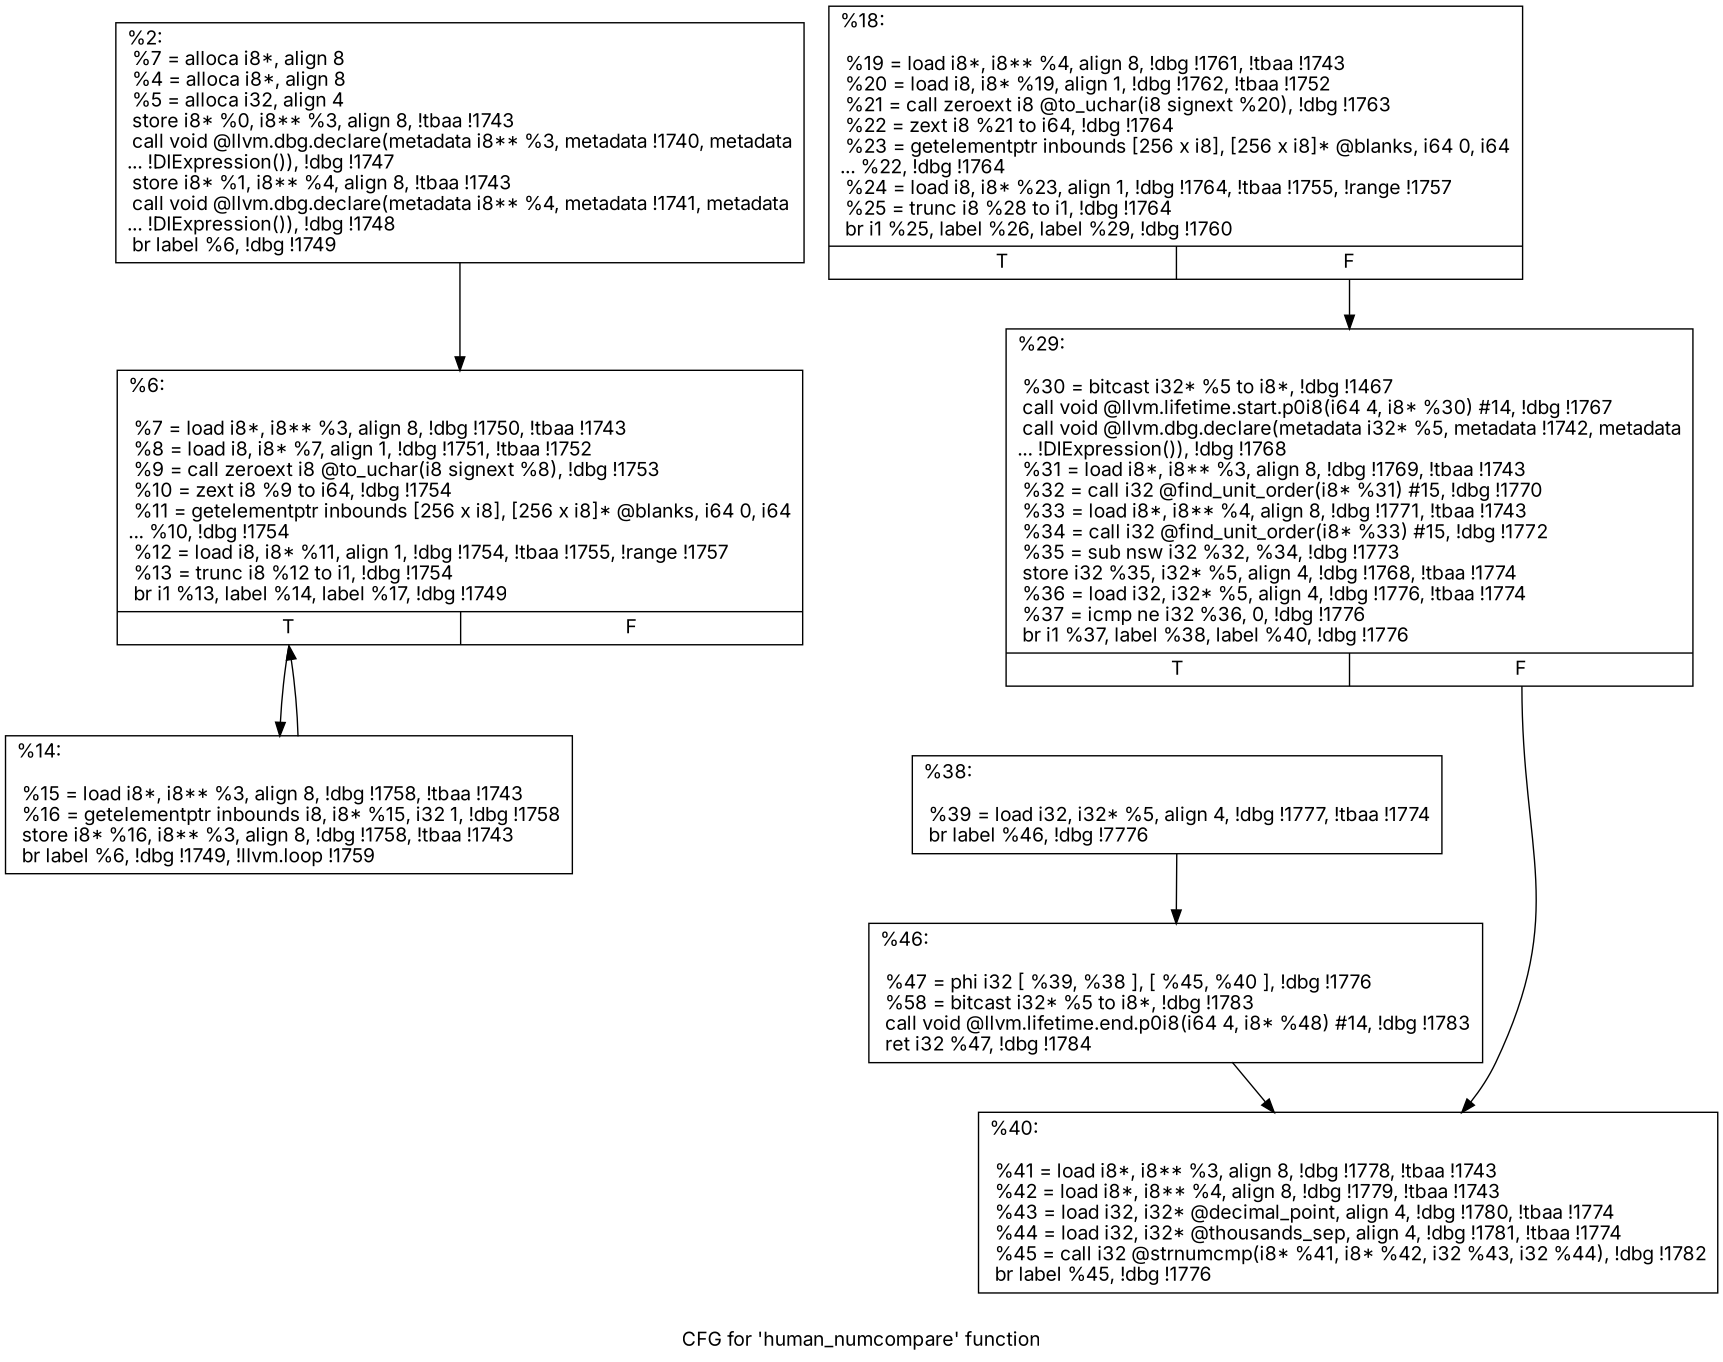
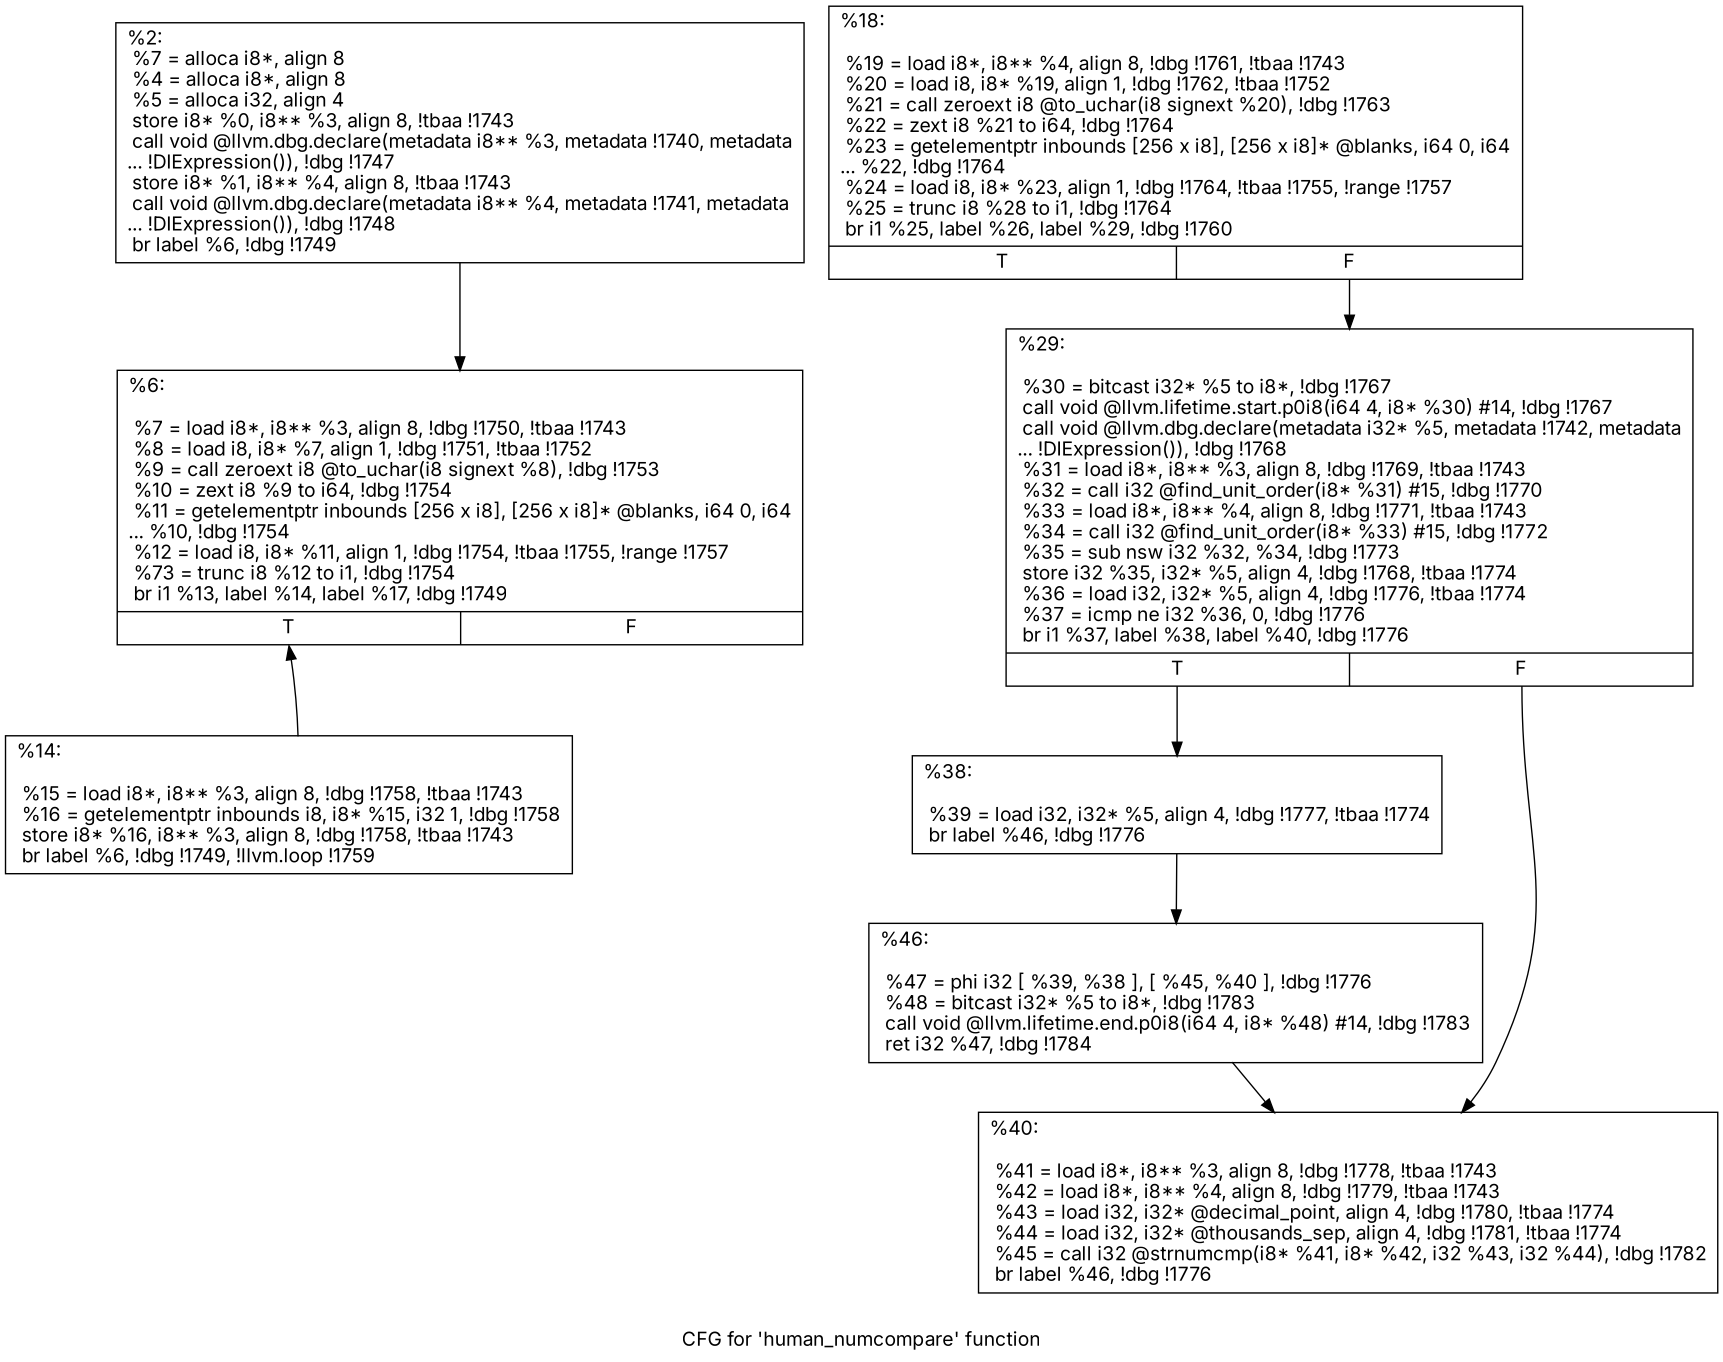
(1206, 388) -> (1205, 388)
(291, 574) -> (292, 574)
(284, 684) -> none
none -> (1177, 714)
(1036, 836) -> (1035, 836)
(1067, 1003) -> (1068, 1003)
(1101, 1275) -> (1101, 1275)
